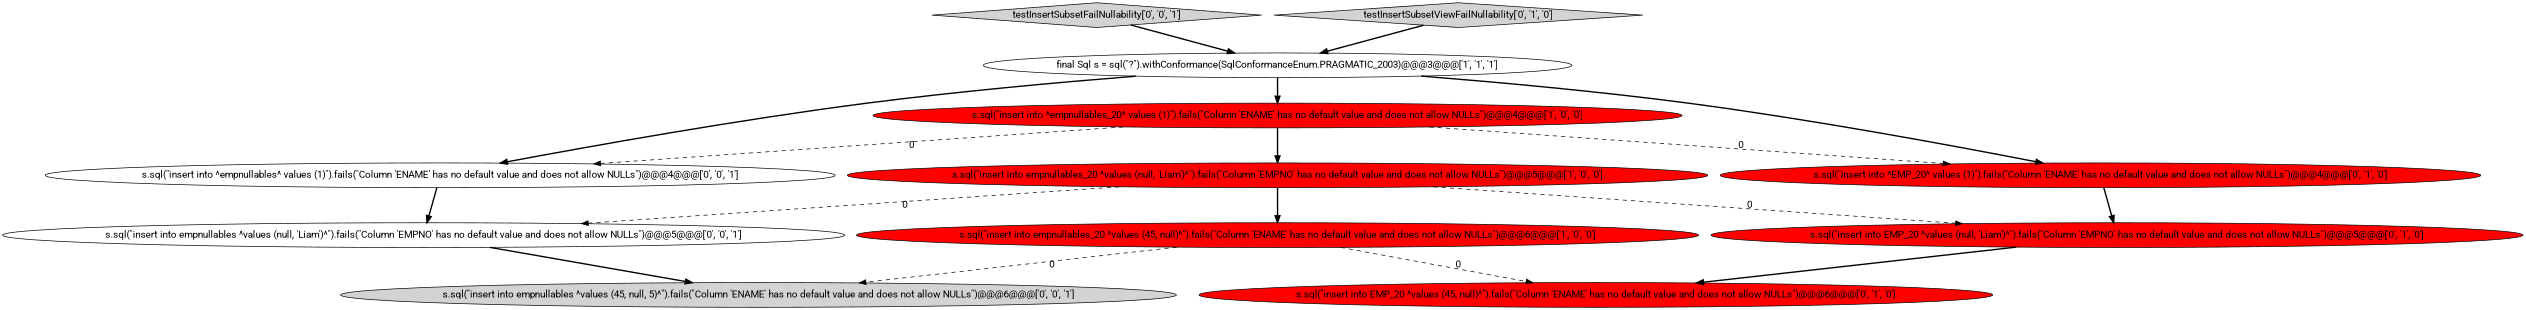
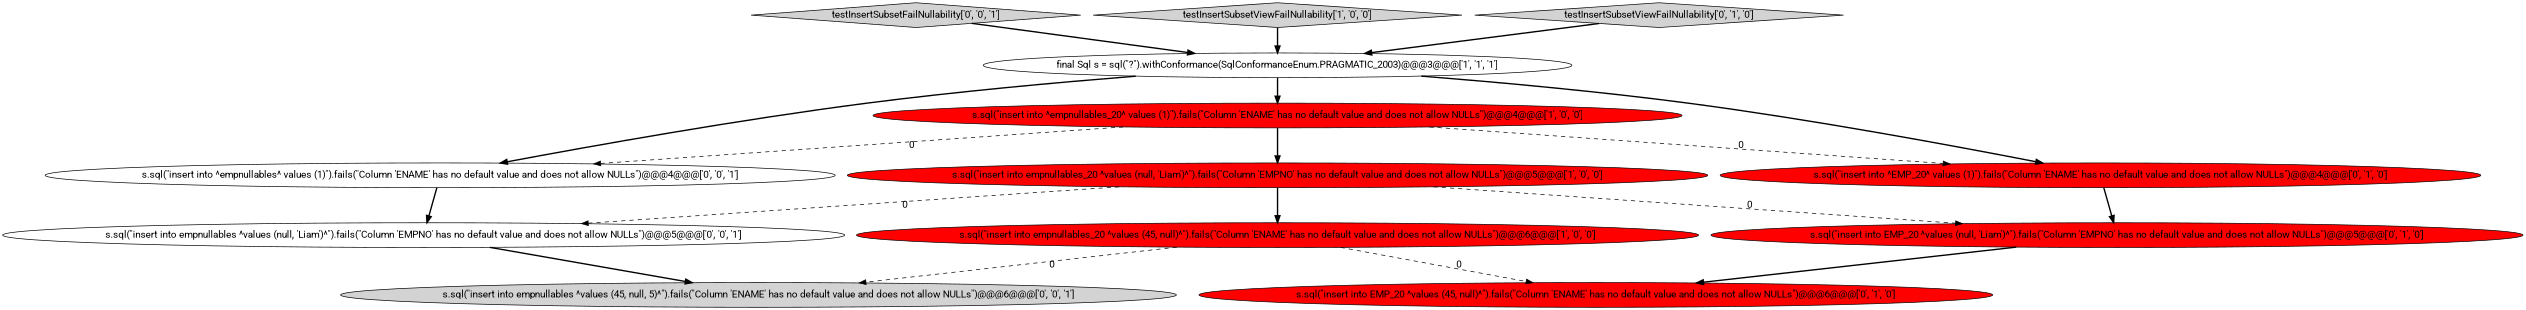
none -> (1278, 15)
